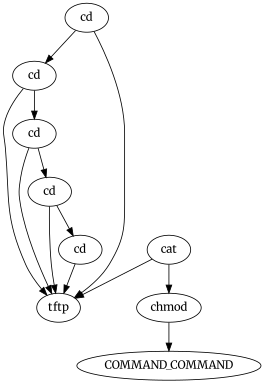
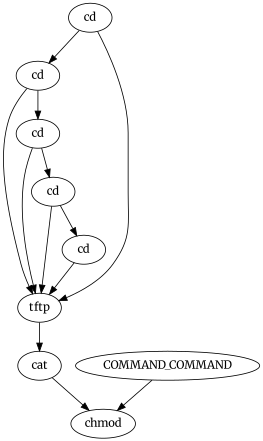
(117, 277) -> (40, 333)
(169, 333) -> (138, 393)
